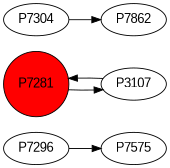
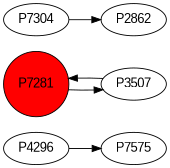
(134, 20) -> (134, 20)
(134, 84) -> (134, 84)
(36, 148) -> (36, 148)
